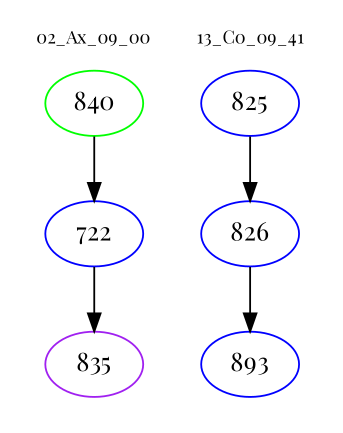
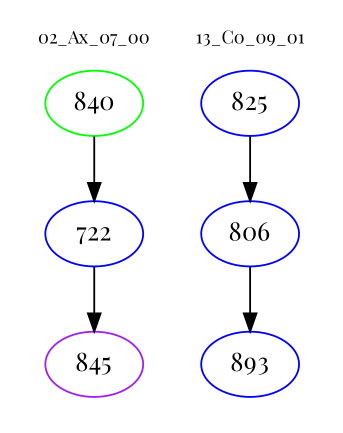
(94, 39) -> (94, 39)
(251, 39) -> (251, 39)
(250, 234) -> (250, 234)
(94, 364) -> (94, 364)
